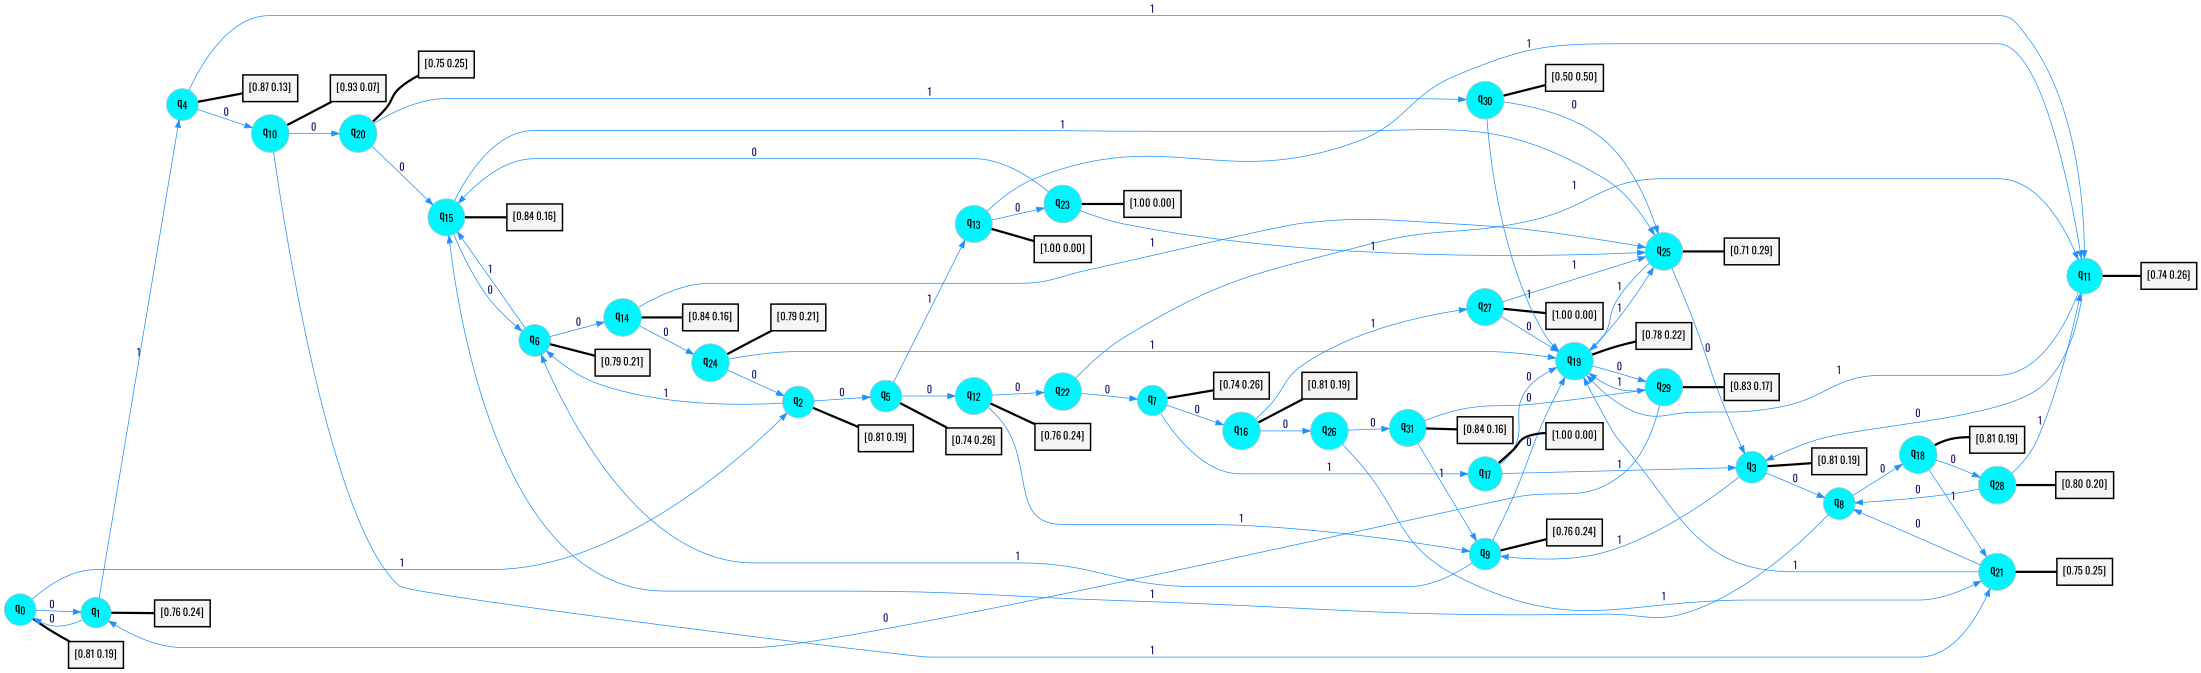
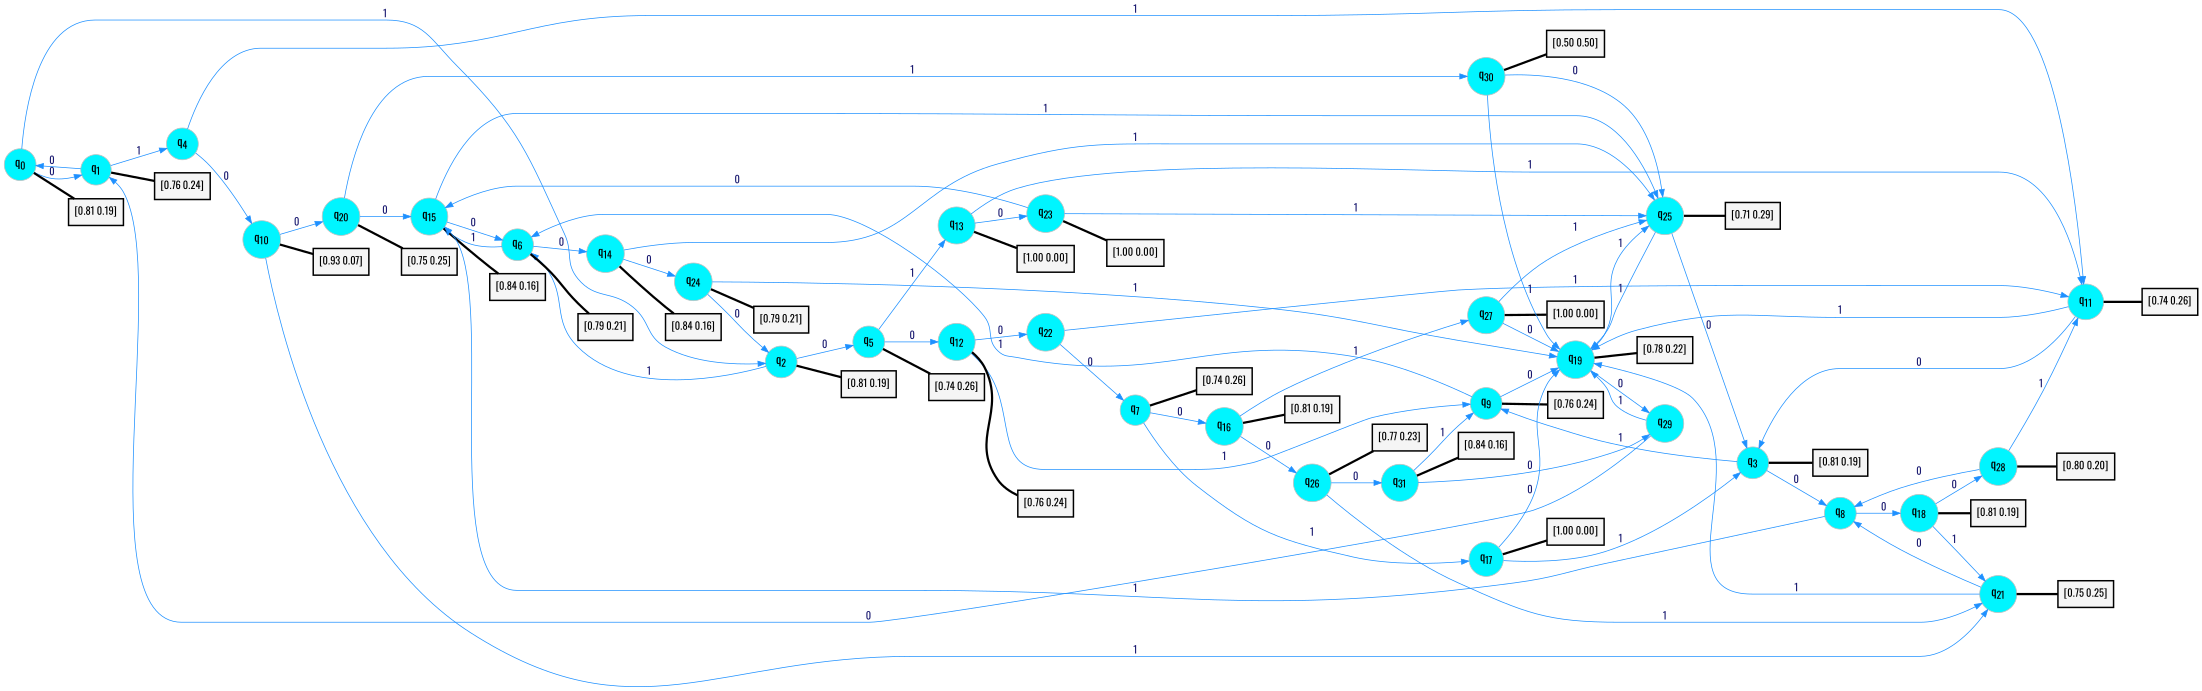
(270, 88) -> none
(1752, 387) -> none
none -> (1400, 438)
